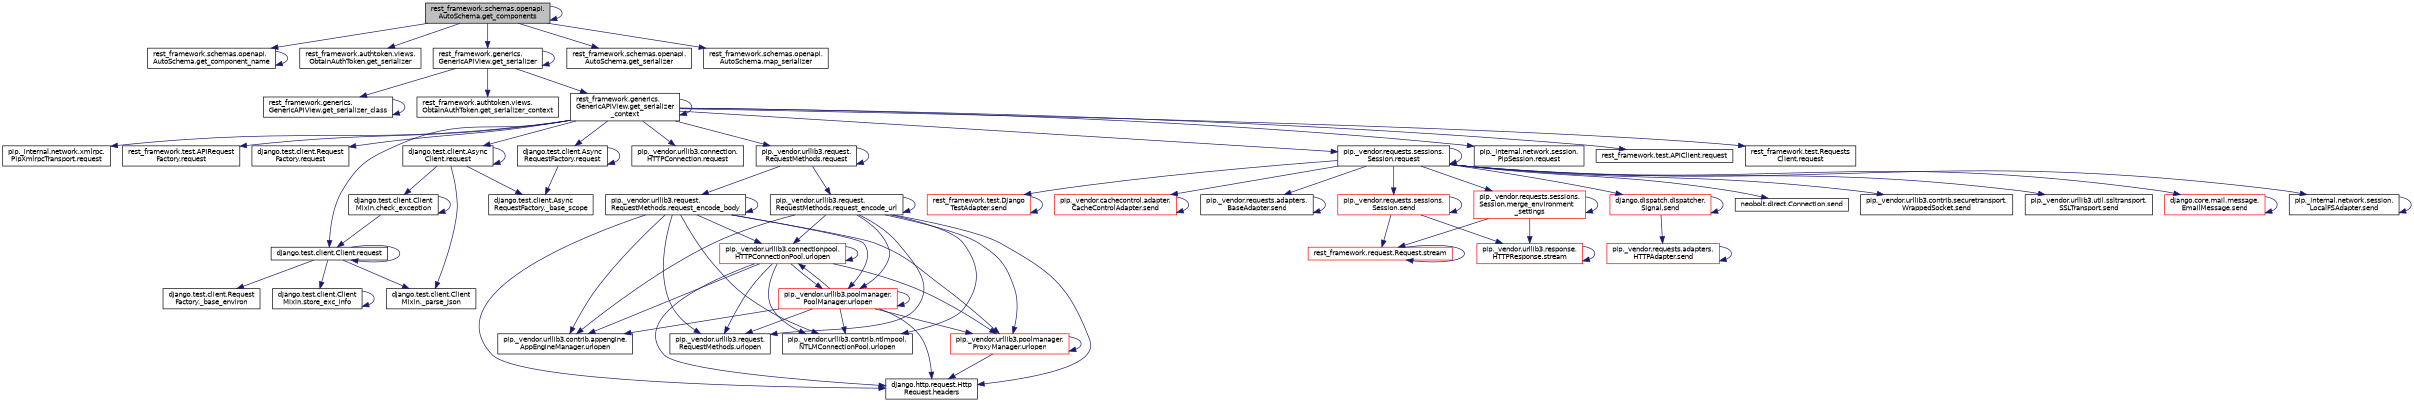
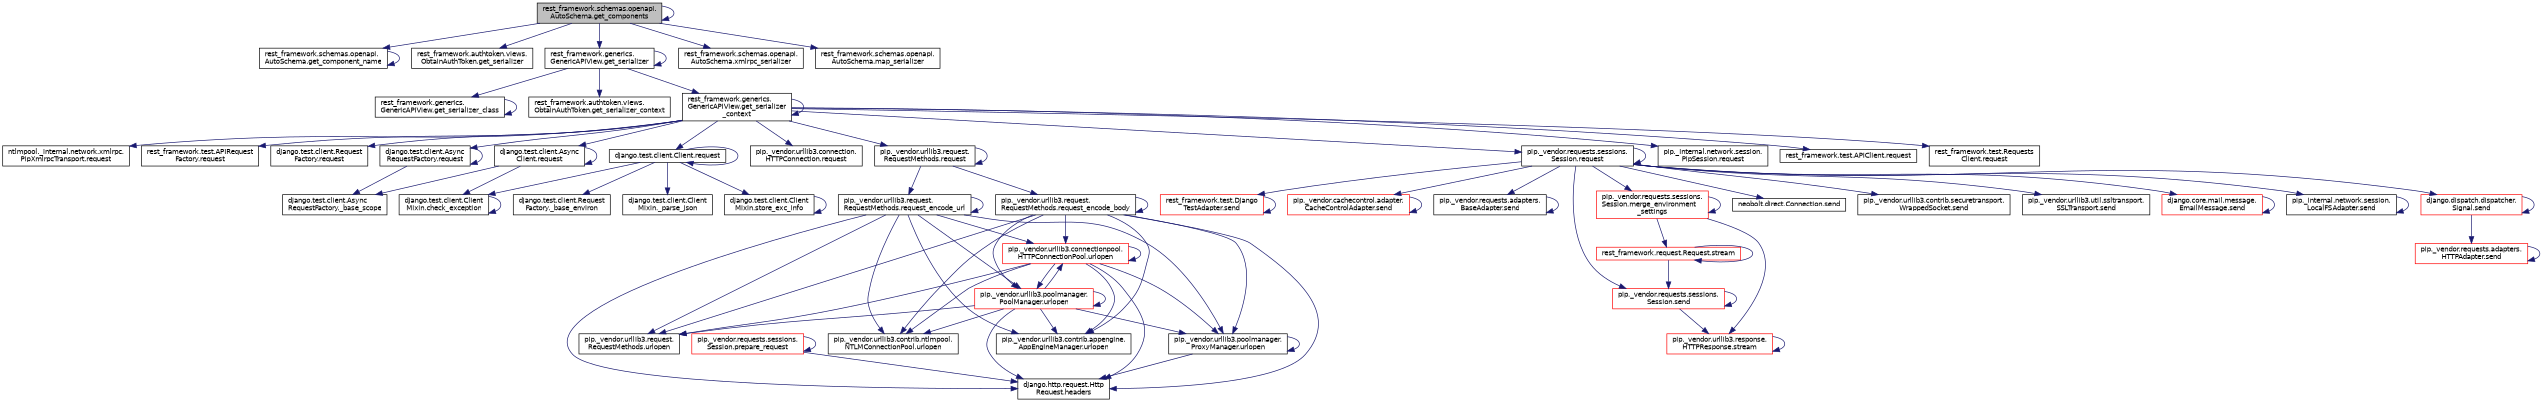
(629, 58) -> (741, 58)
(57, 156) -> (66, 156)
(455, 225) -> none
(1387, 228) -> (1669, 271)
(362, 229) -> (568, 178)
none -> (748, 344)
(1010, 344) -> (1228, 344)
